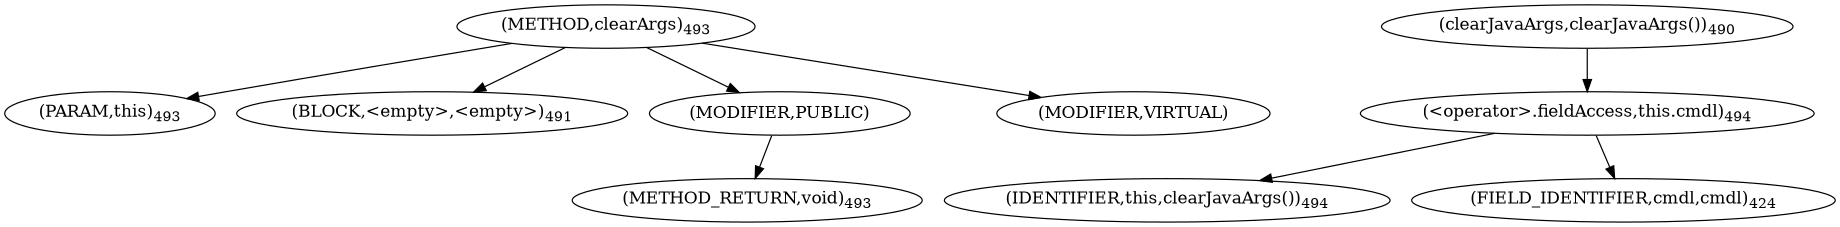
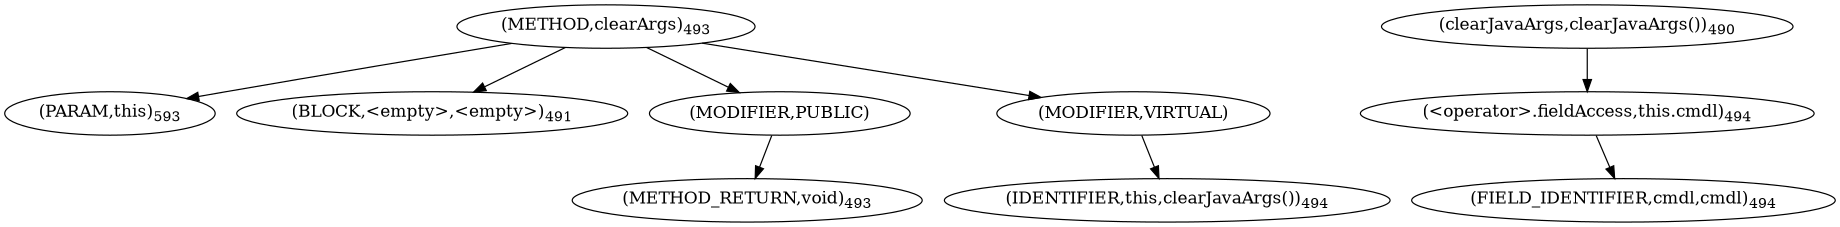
(167, 112) -> (167, 112)
(1383, 156) -> (1148, 151)
(1763, 199) -> (1763, 199)
